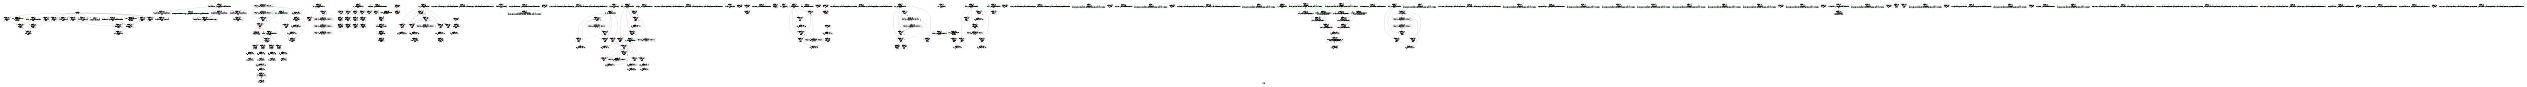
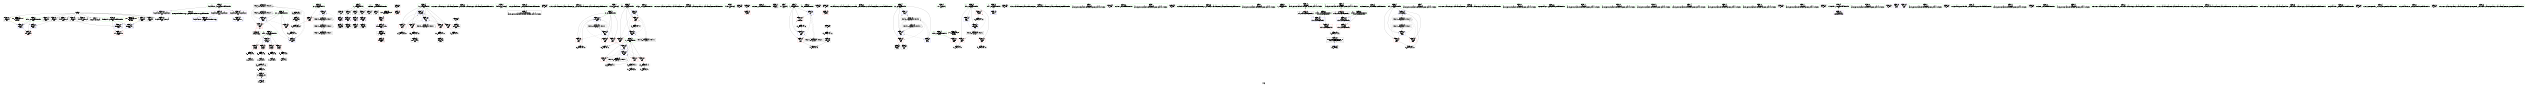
(800, 21) -> (800, 21)
